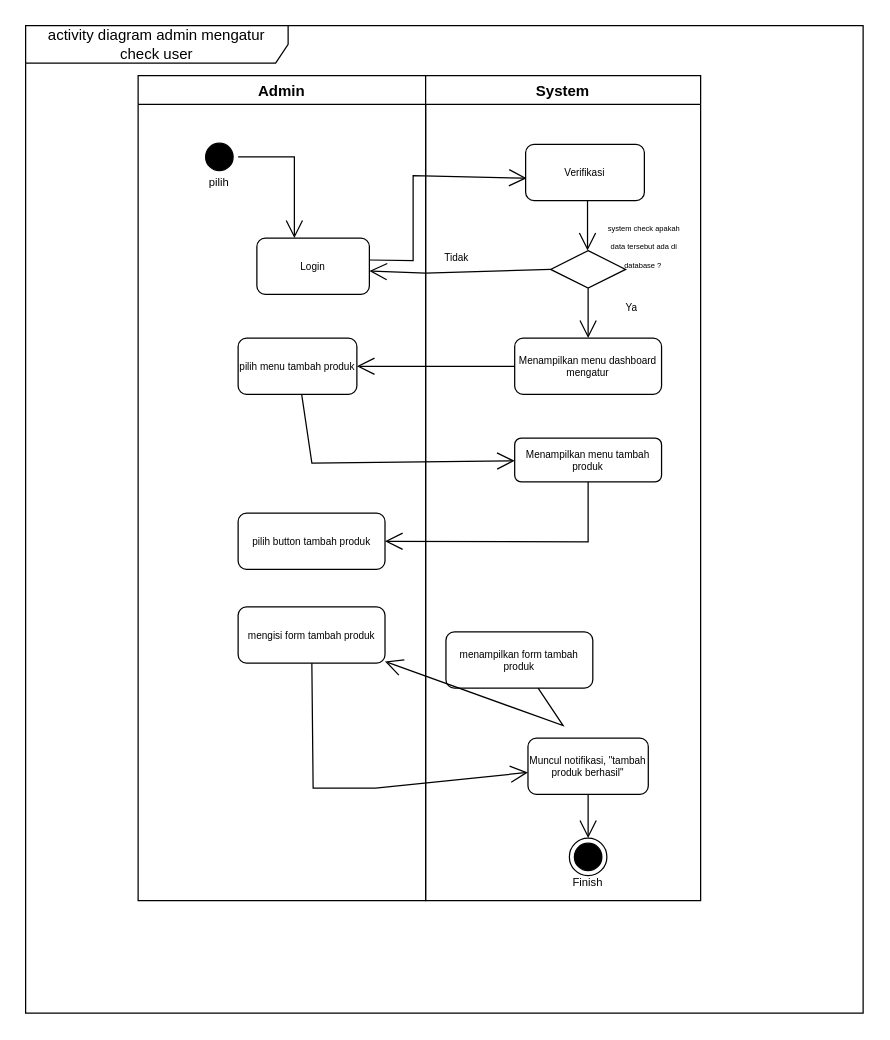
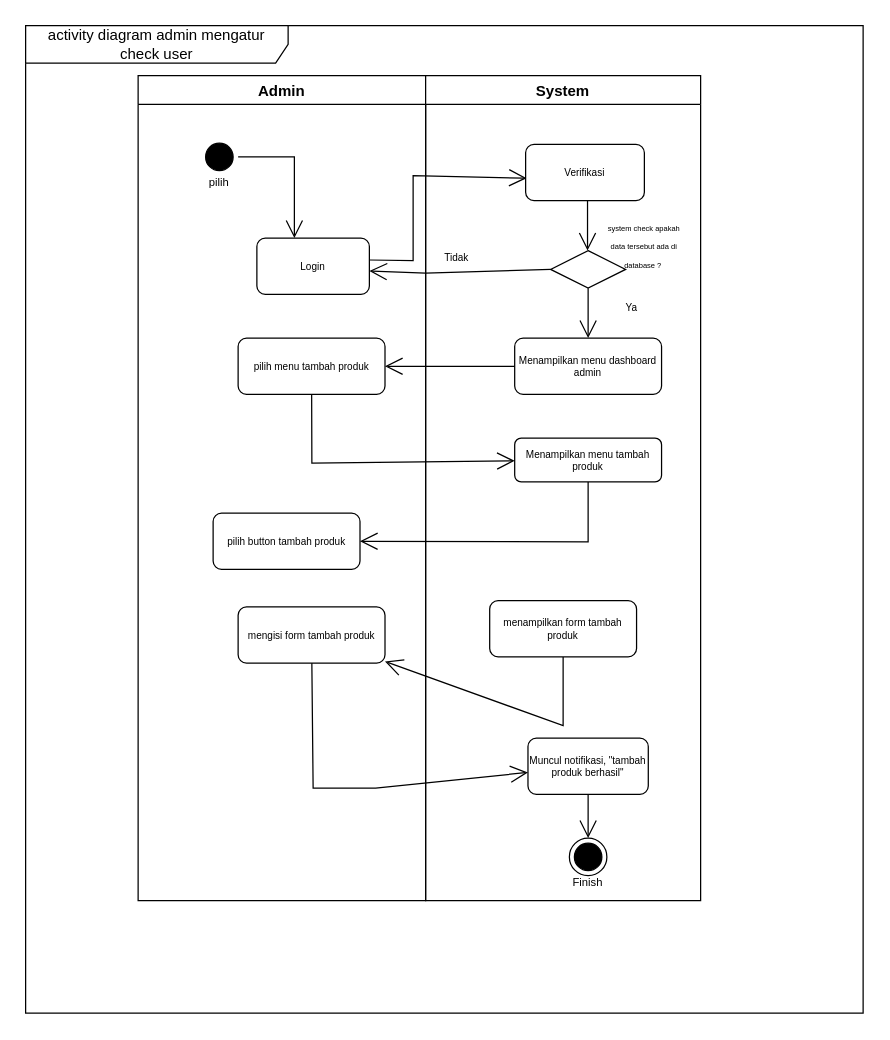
(298, 366) -> (312, 366)
(588, 367) -> (588, 367)
(312, 541) -> (287, 541)
(519, 660) -> (563, 629)
